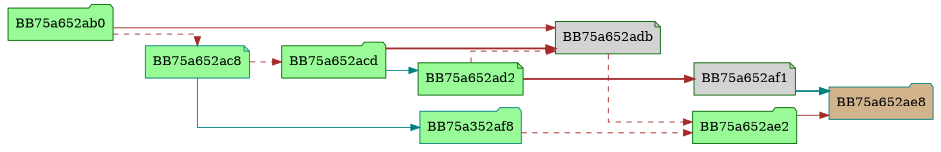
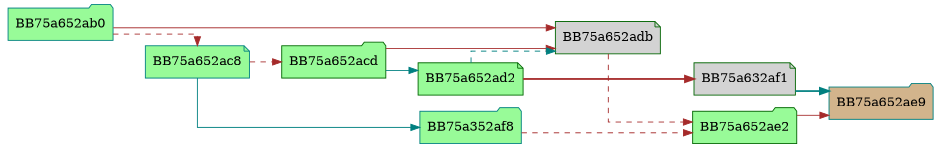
(61, 24) -> (61, 24)
(466, 48) -> (466, 48)
(503, 51) -> (503, 51)
(745, 79) -> (745, 79)
(881, 103) -> (881, 103)
